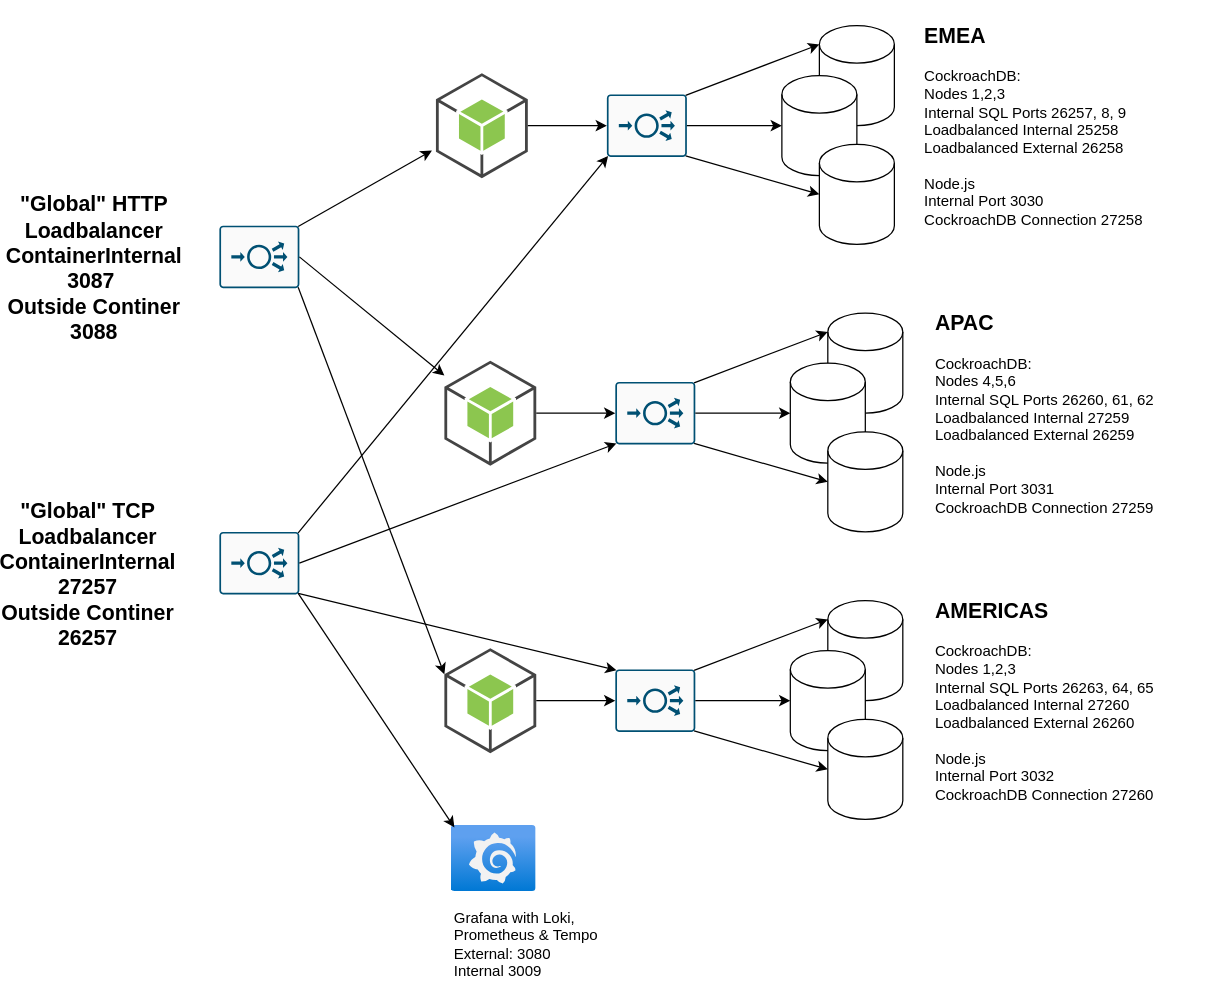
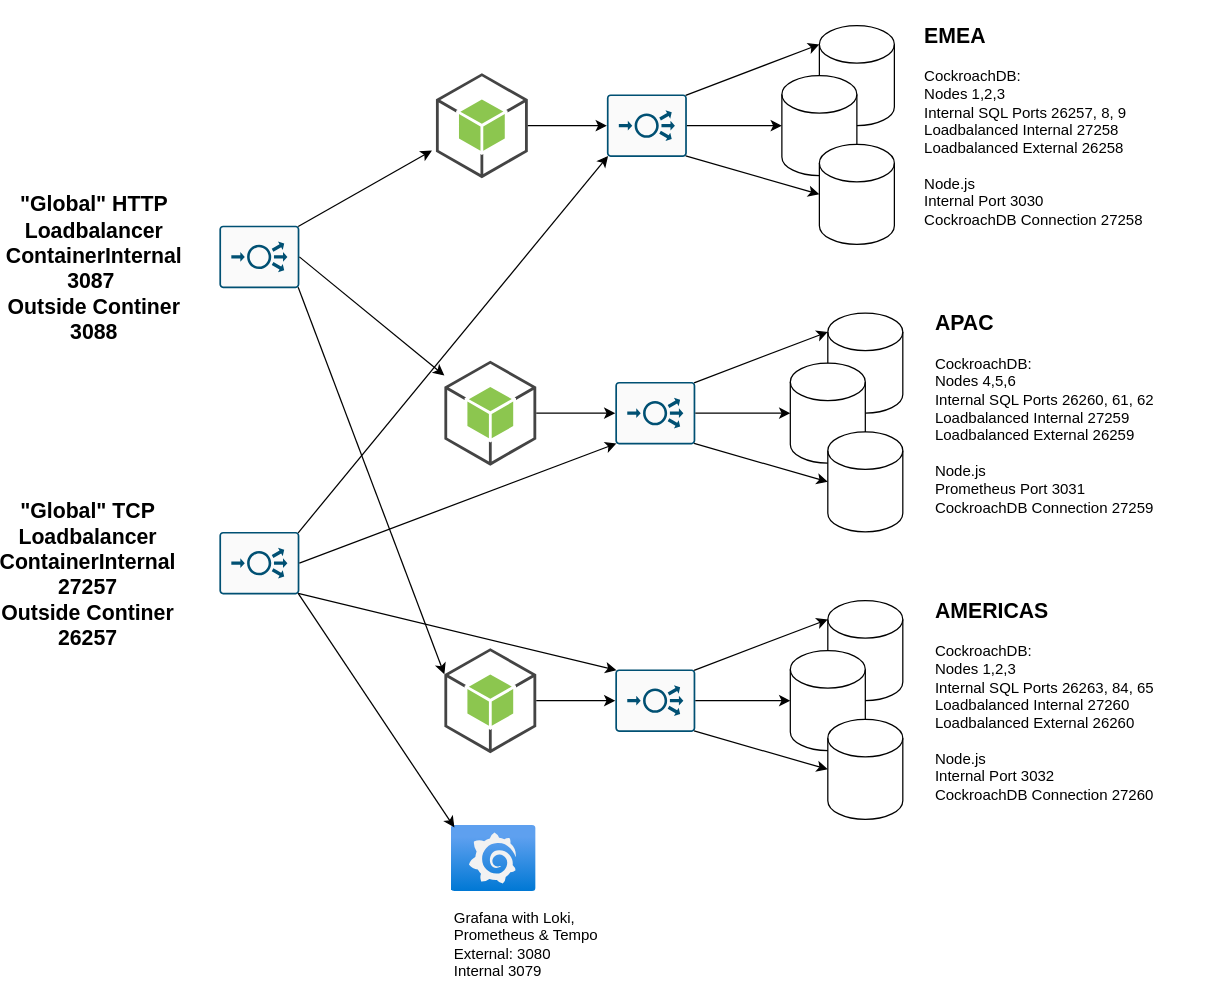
(1038, 144) -> (1038, 144)
(1047, 432) -> (1047, 432)
(1047, 719) -> (1047, 719)
(536, 944) -> (536, 944)
